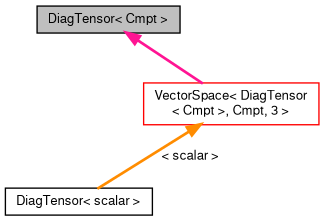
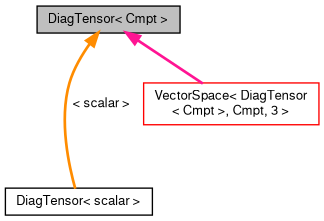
(143, 160) -> (65, 114)
